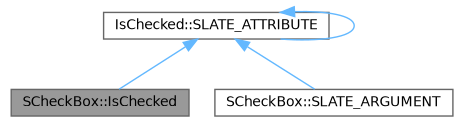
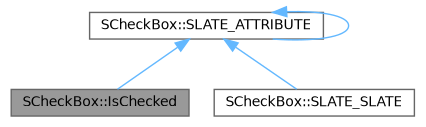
(216, 26) -> (206, 26)
(334, 103) -> (314, 103)
